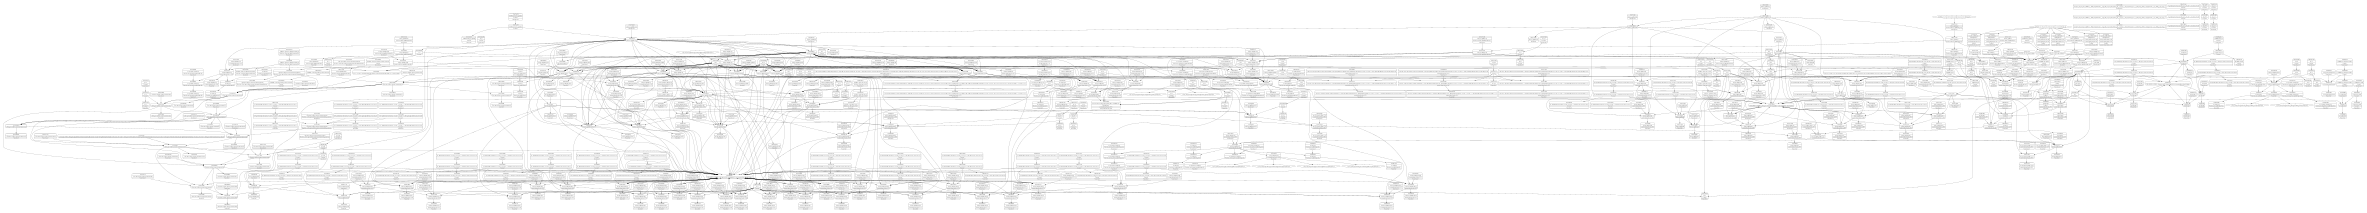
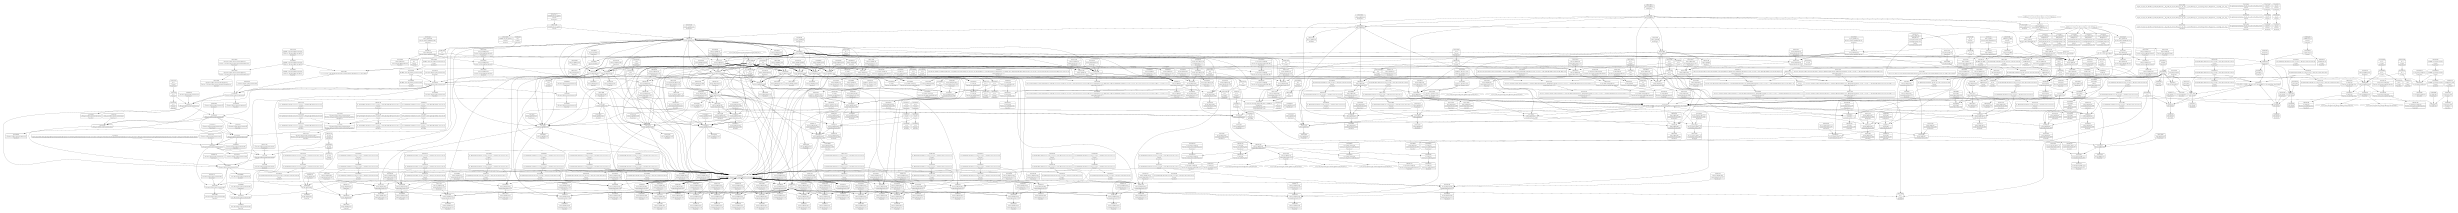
(2343, 116) -> none
